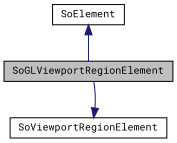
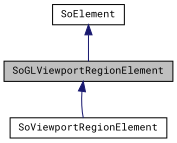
(95, 95) -> (82, 105)
